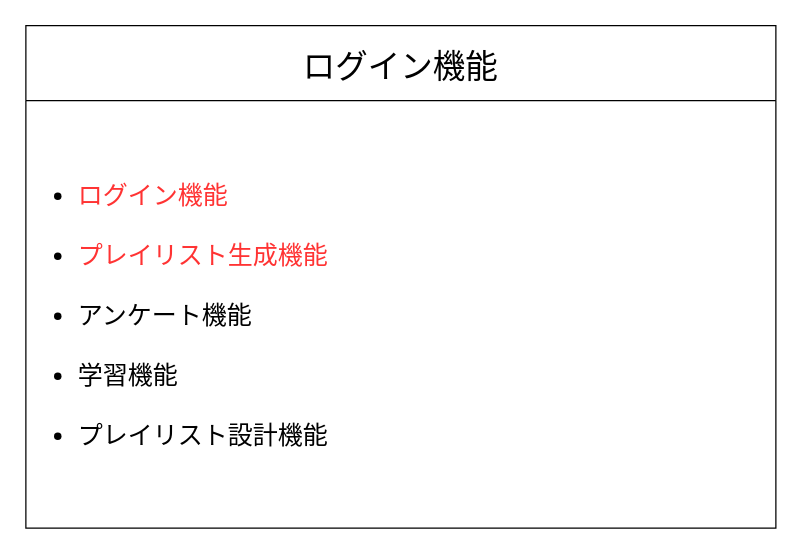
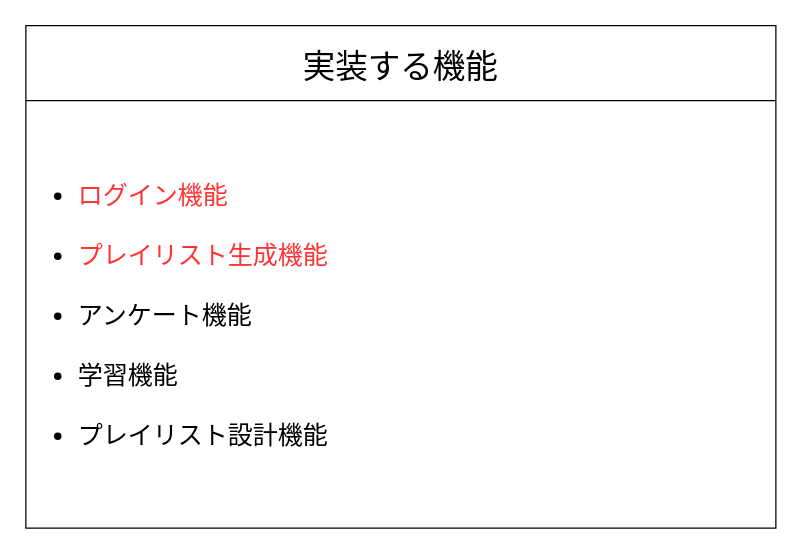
(400, 67) -> (400, 67)
